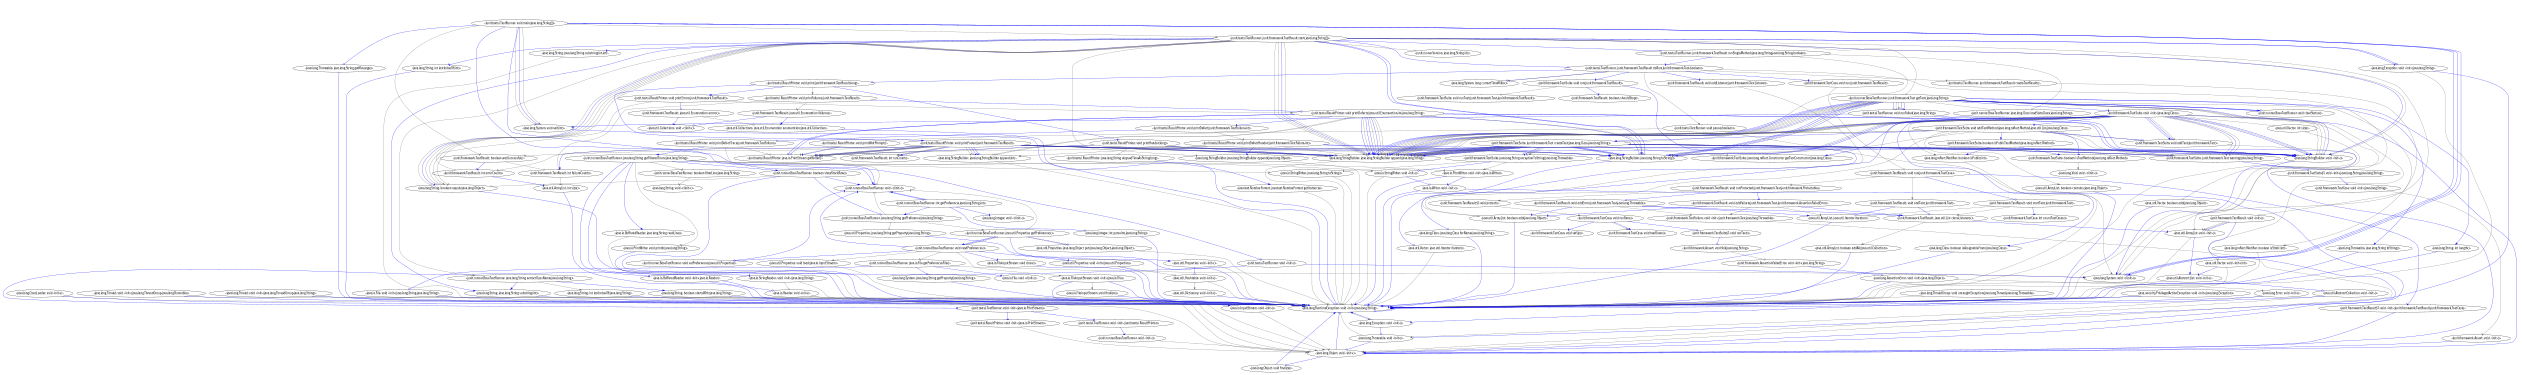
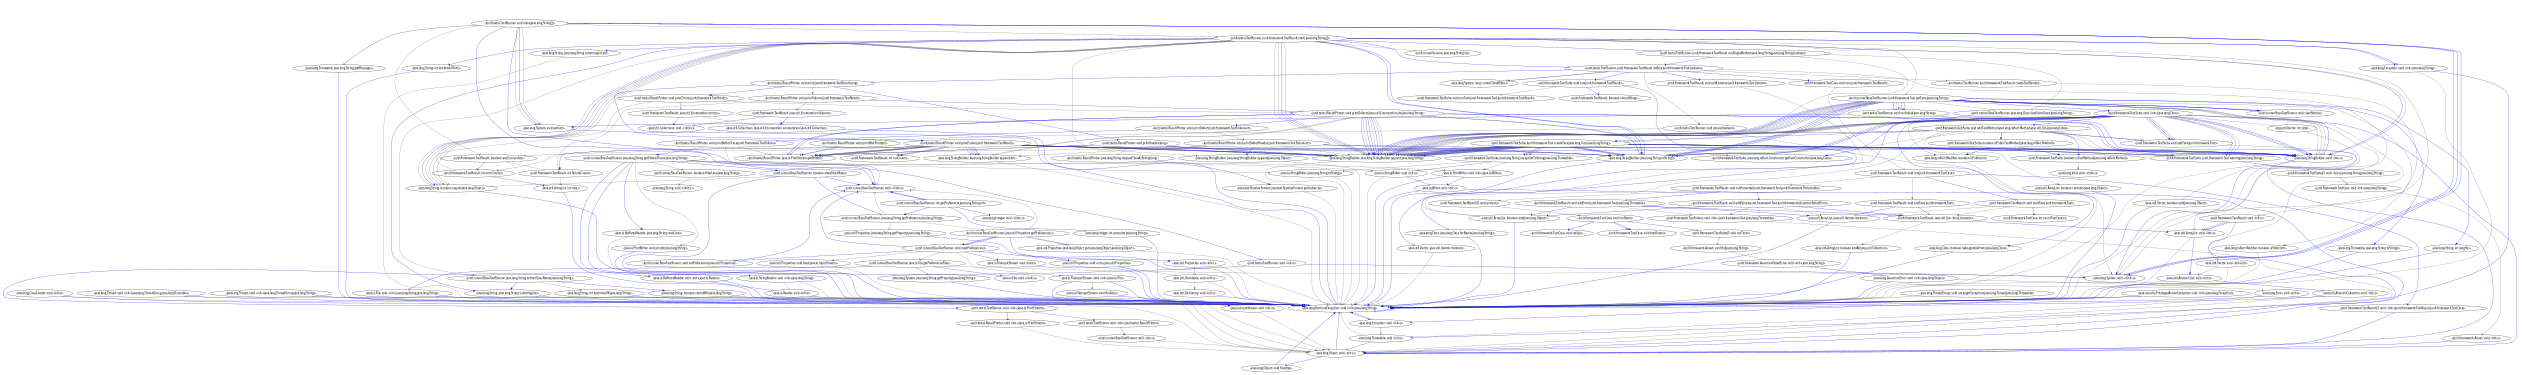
(2208, 271) -> (2208, 271)
